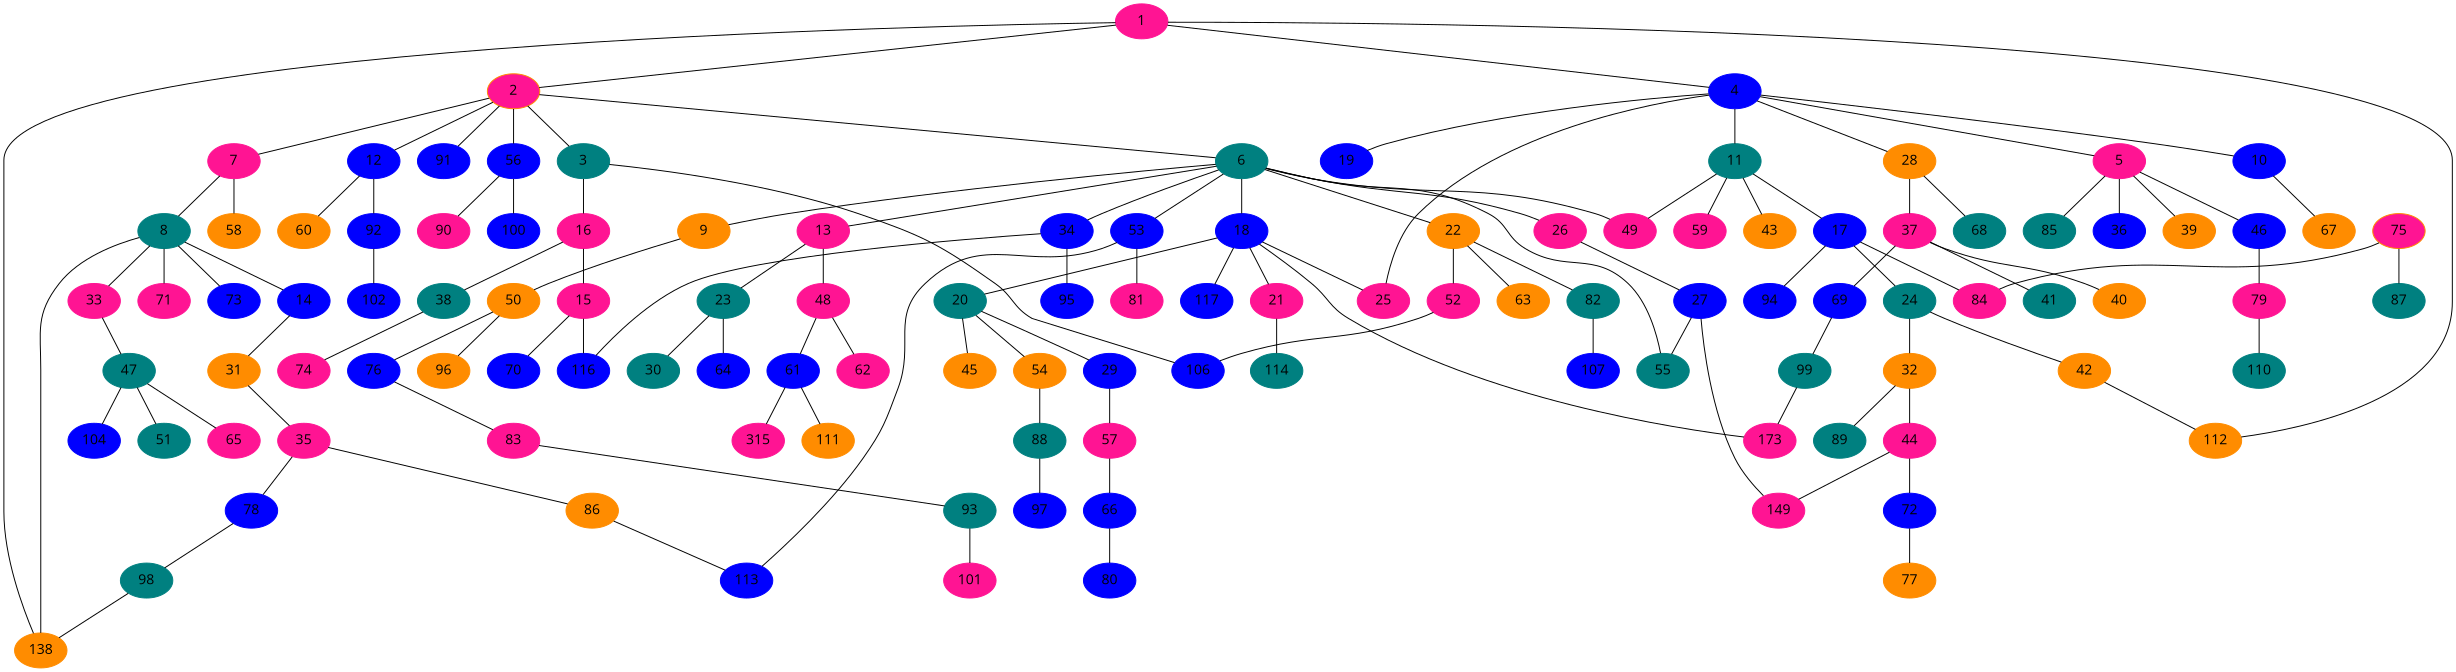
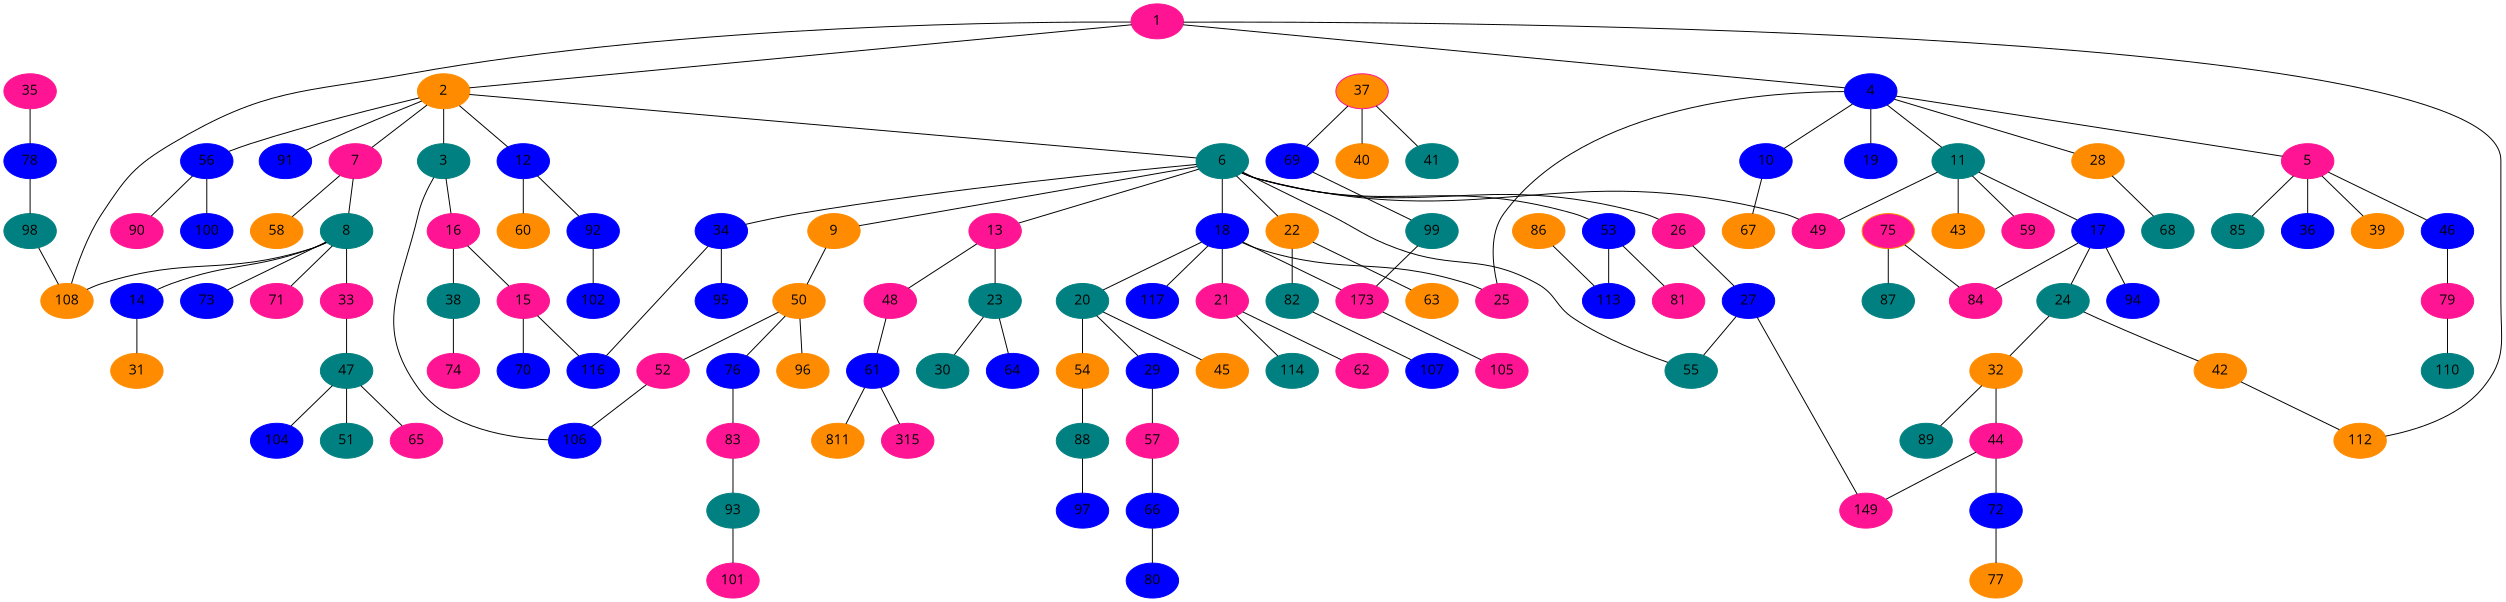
(514, 91) -> (444, 91)
(1910, 196) -> none
(1910, 231) -> (1362, 91)
(1453, 266) -> (731, 336)
(843, 336) -> (1292, 336)
none -> (1502, 371)
(269, 406) -> none
(828, 441) -> (838, 441)
(448, 476) -> none
(41, 650) -> (67, 301)
